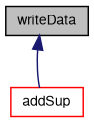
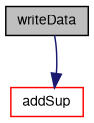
(37, 69) -> (57, 54)
